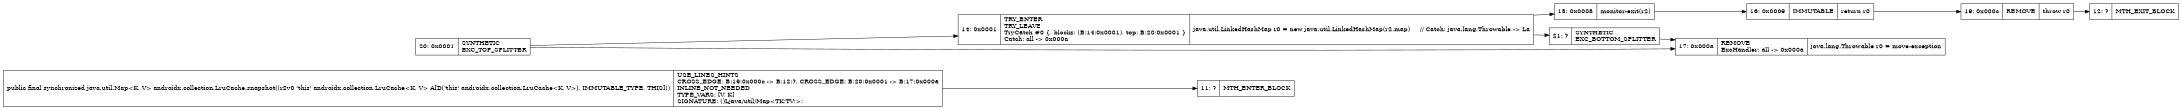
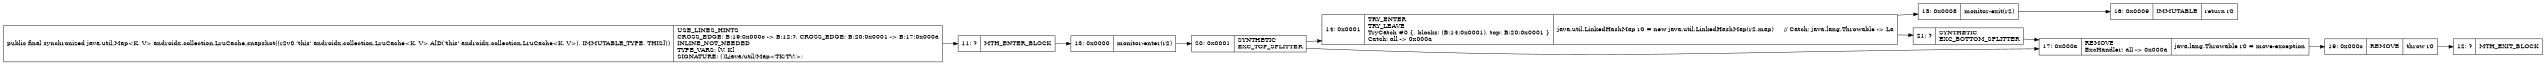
(1915, 12) -> (2315, 47)
none -> (1123, 44)
